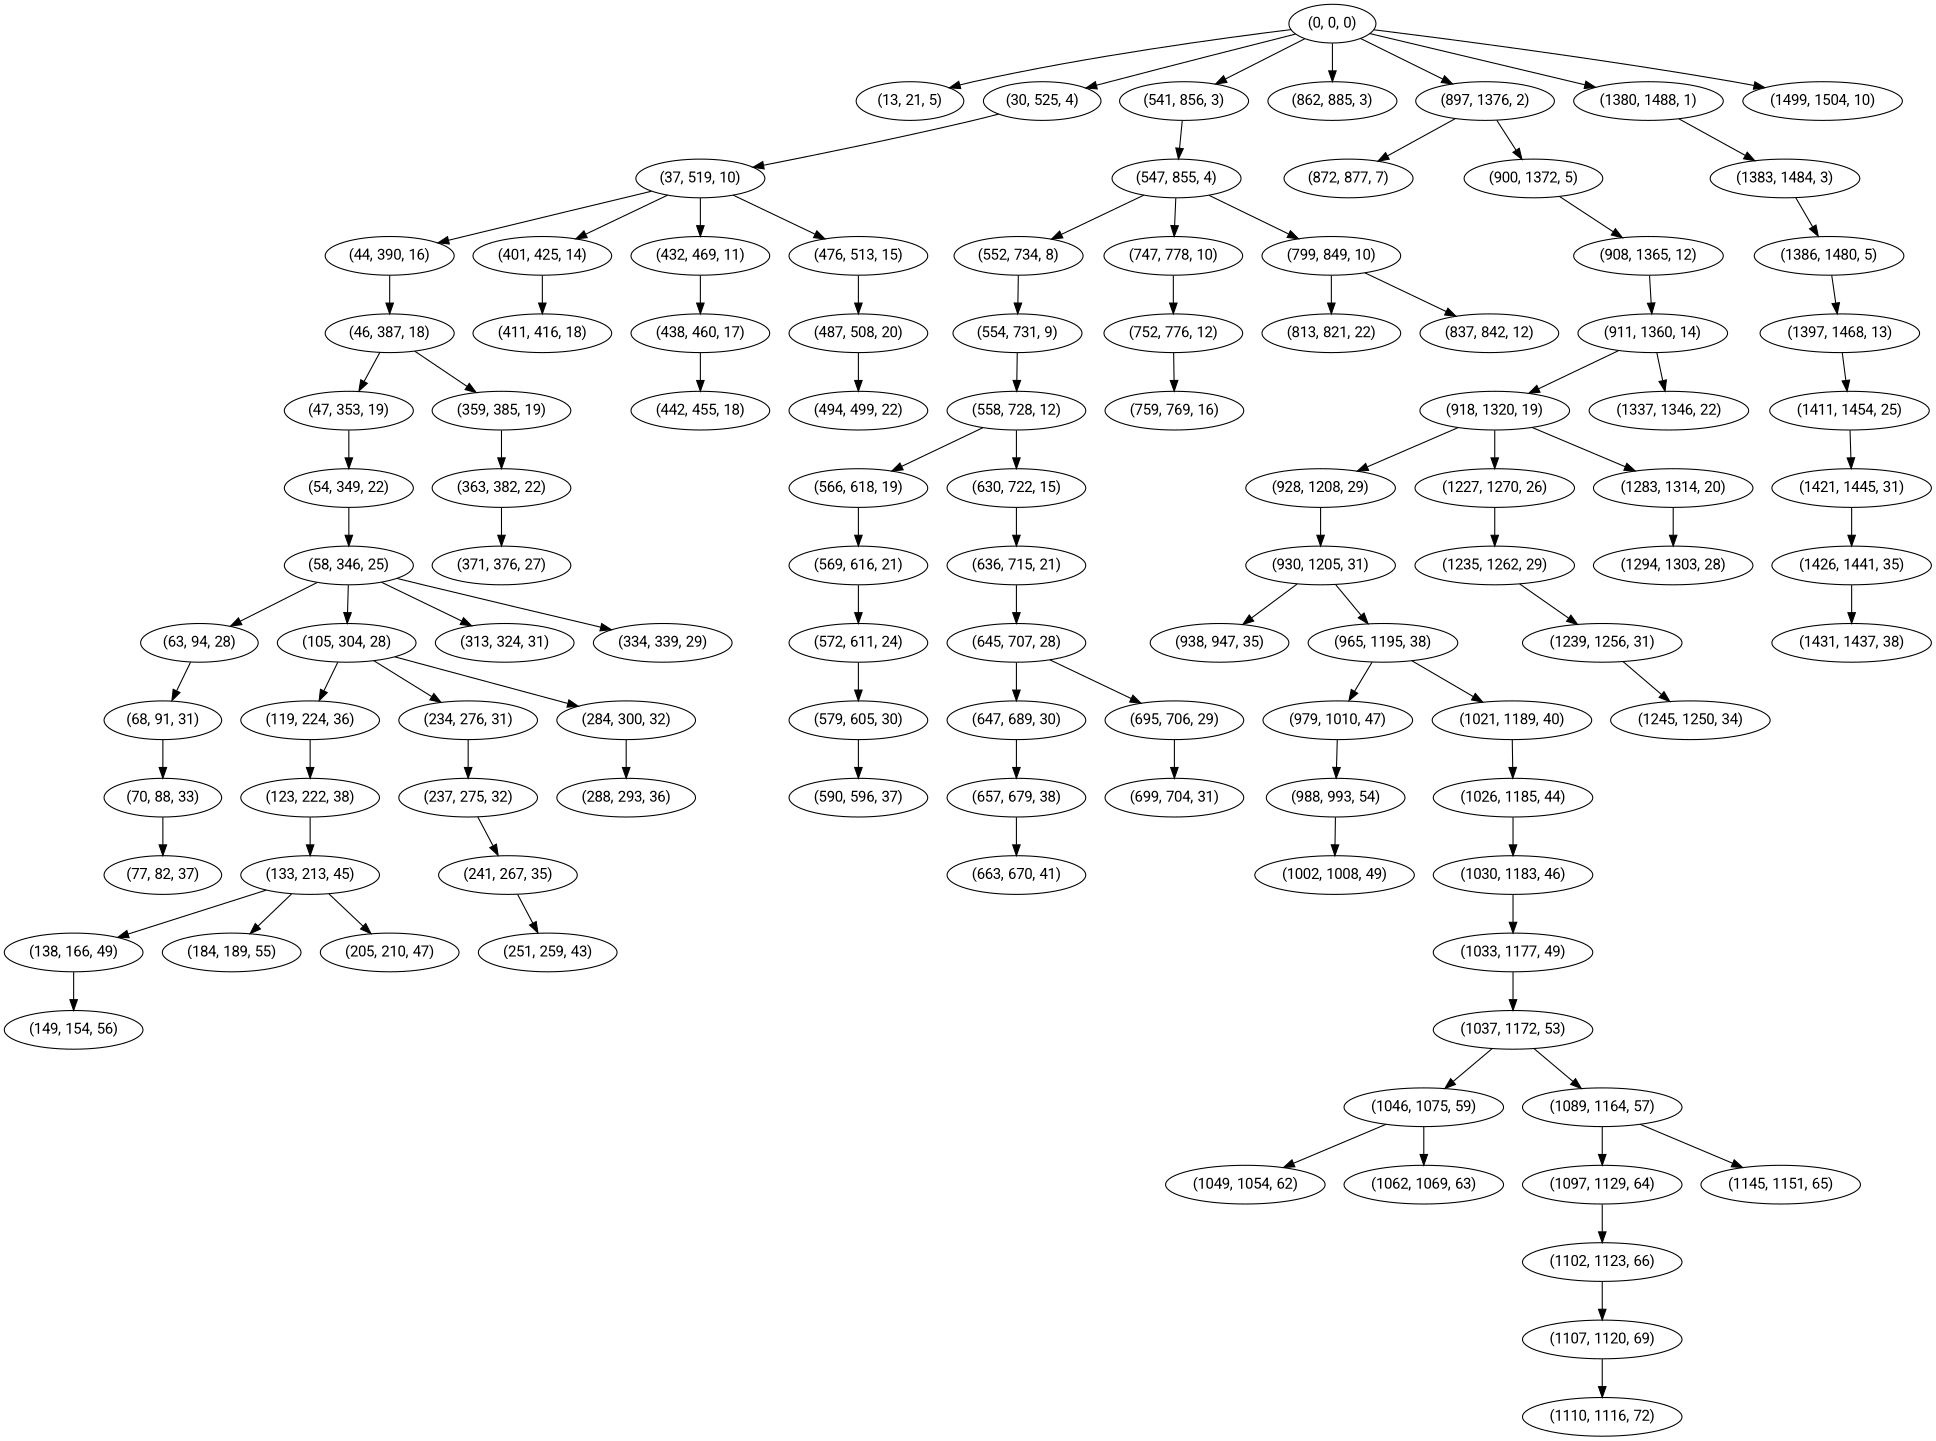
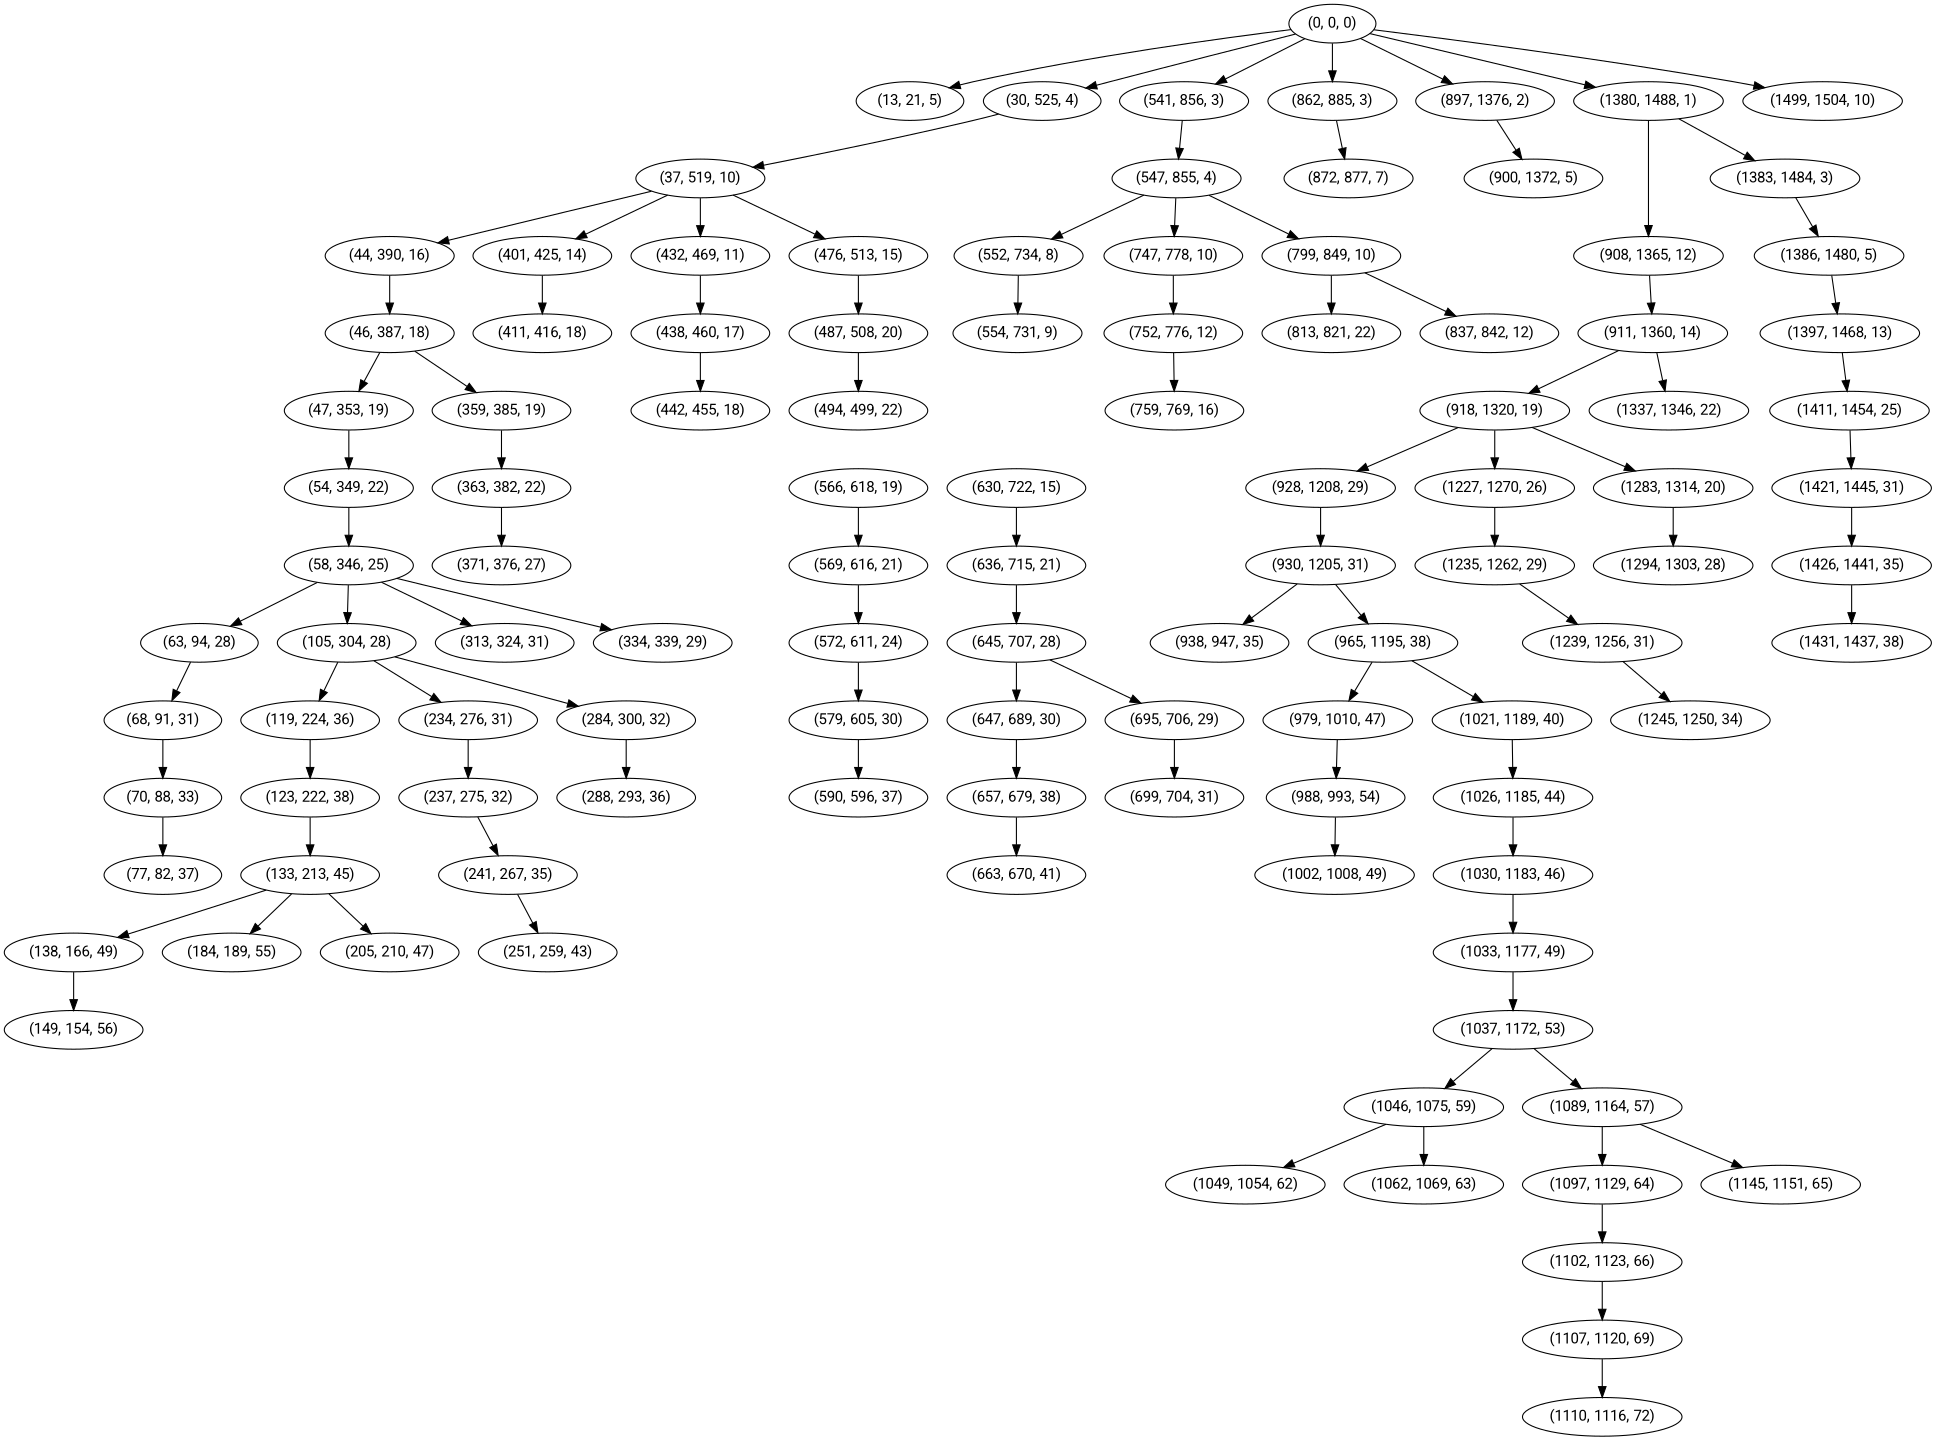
(1421, 137) -> (1339, 134)
(1586, 214) -> (1649, 173)
(1016, 411) -> none
